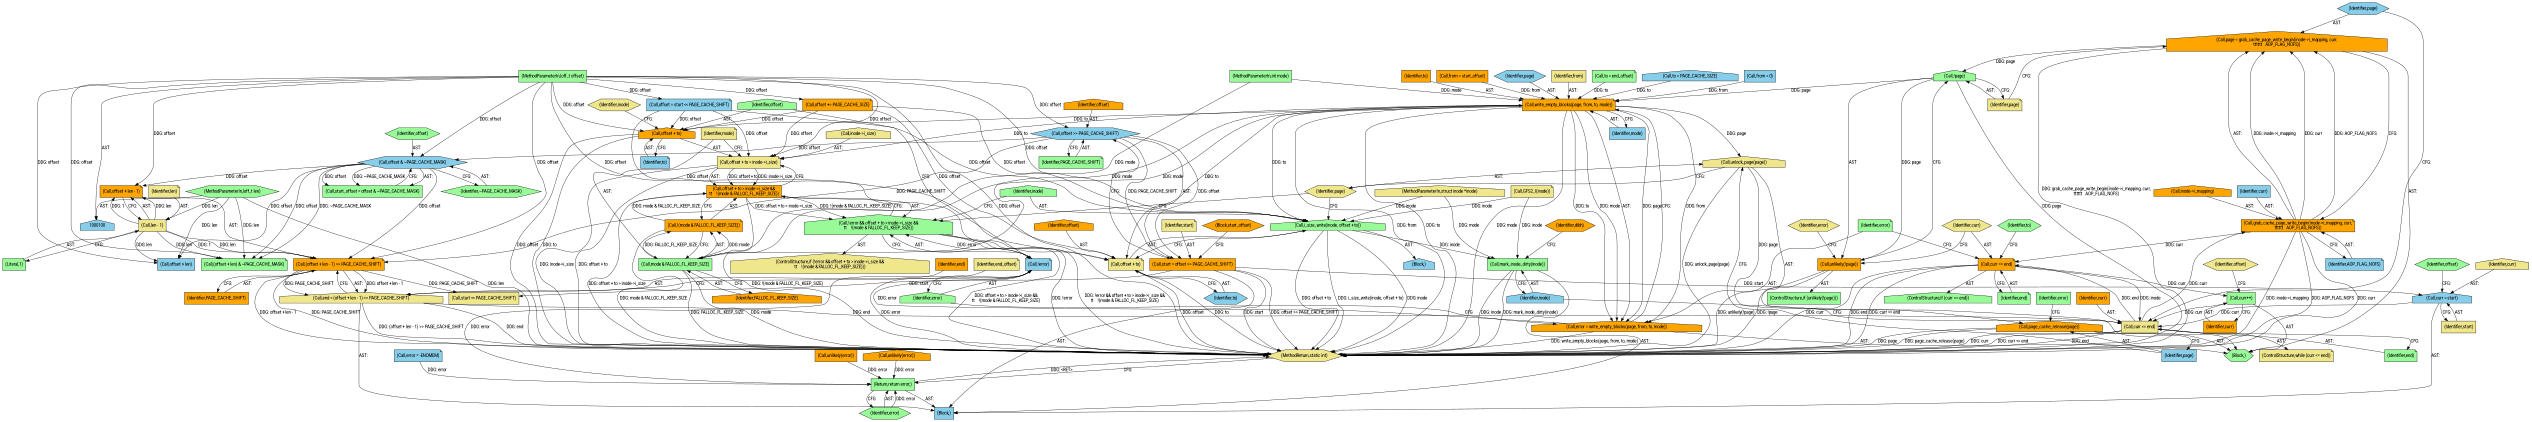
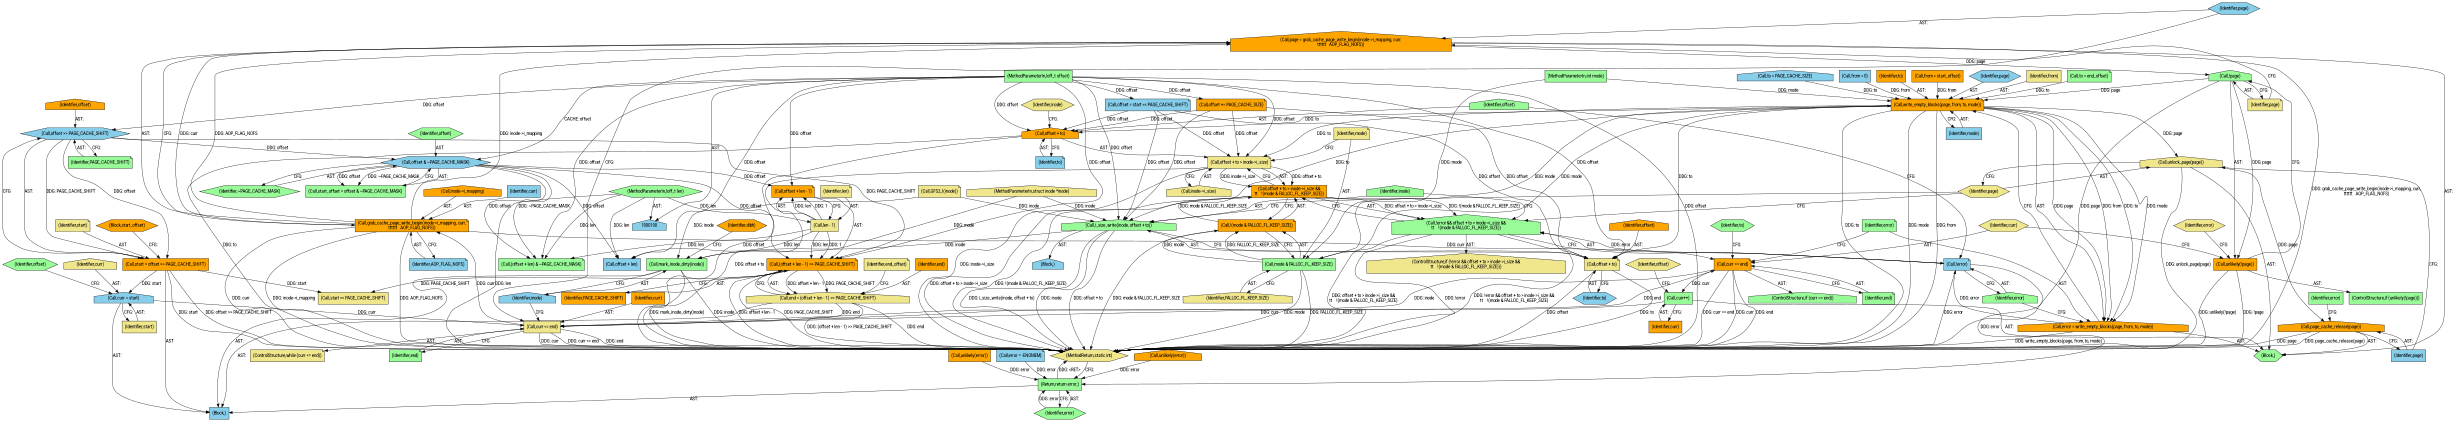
(490, 119) -> (578, 119)
none -> (1185, 176)
(14, 264) -> none
(767, 298) -> (1238, 298)
